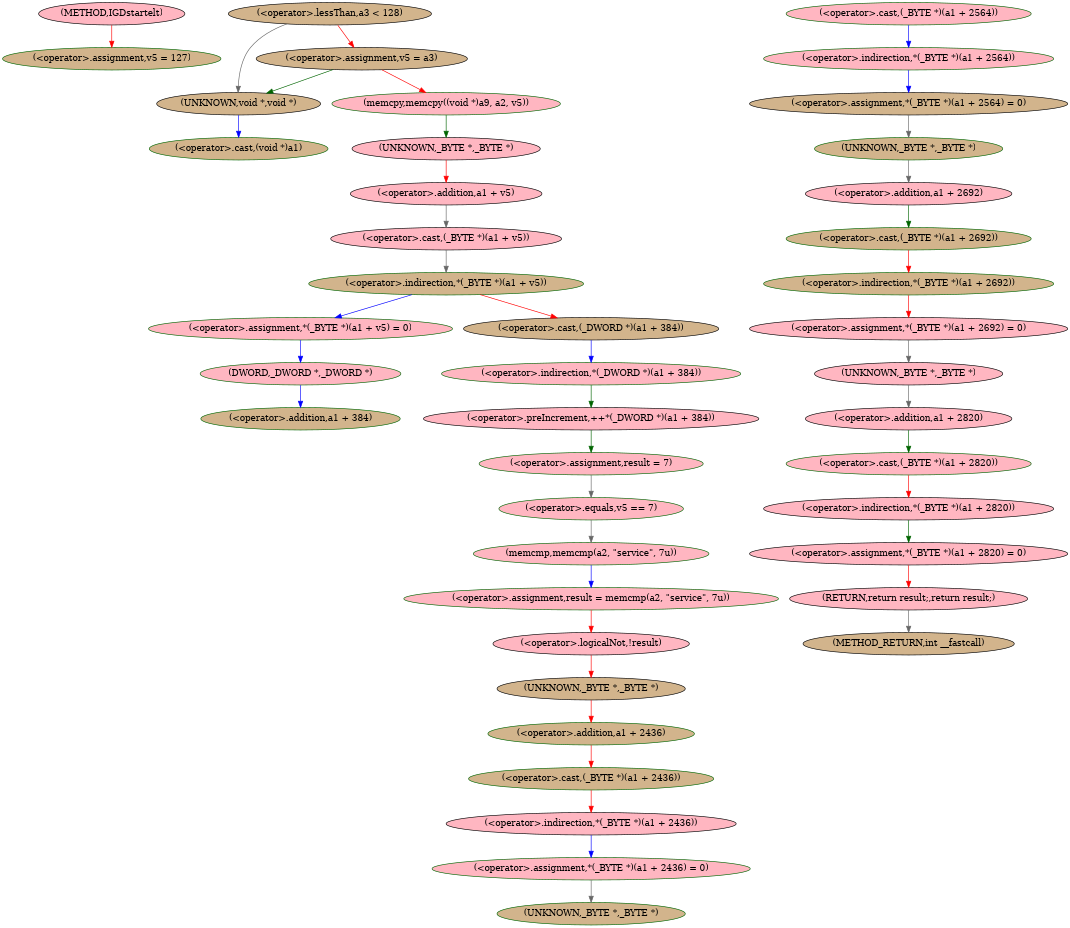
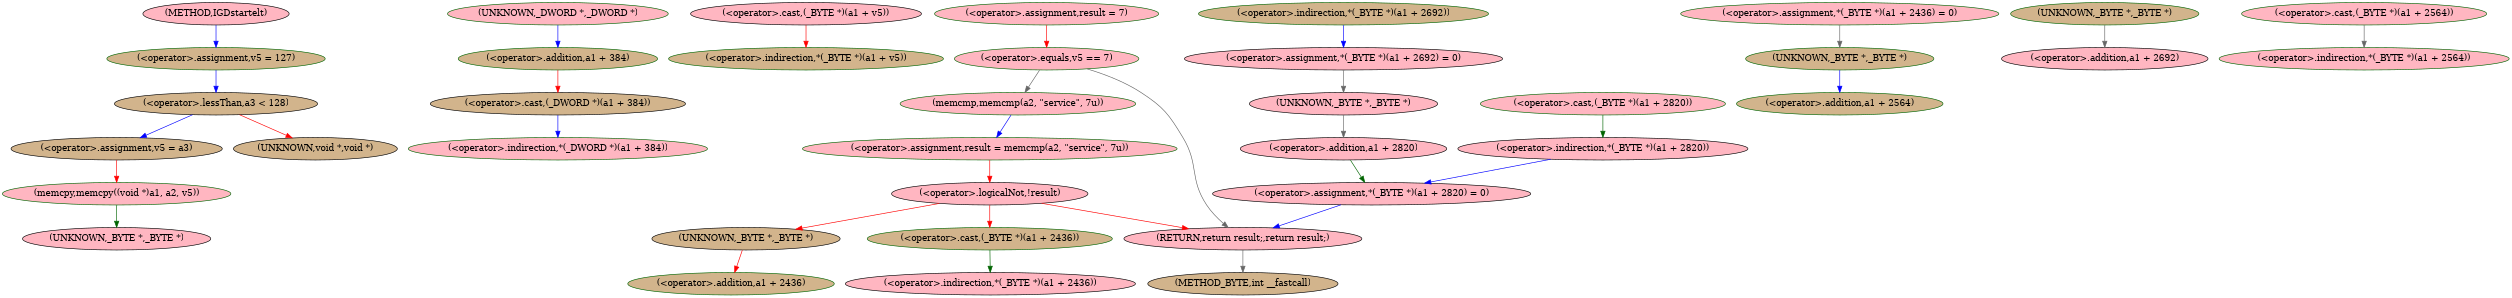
(112, 33) -> (216, 33)
(909, 33) -> (2364, 33)
(344, 34) -> (169, 125)
(251, 47) -> (263, 125)
none -> (216, 78)
(303, 80) -> none
(446, 104) -> (117, 194)
(909, 104) -> none
none -> (1840, 104)
none -> (1176, 127)
(239, 149) -> none
(446, 194) -> none
none -> (1112, 215)
(909, 239) -> none
(446, 258) -> (806, 33)
(909, 303) -> (1344, 33)
(516, 305) -> (558, 78)
(301, 329) -> none
(301, 374) -> (558, 14)
(591, 419) -> none
(909, 438) -> (1356, 169)
(591, 483) -> (1047, 33)
(909, 483) -> (1603, 123)
(909, 528) -> (1491, 171)
(909, 573) -> (1310, 215)
(909, 644) -> (1243, 284)
(591, 753) -> (990, 213)
(591, 798) -> (990, 258)
(591, 843) -> none
